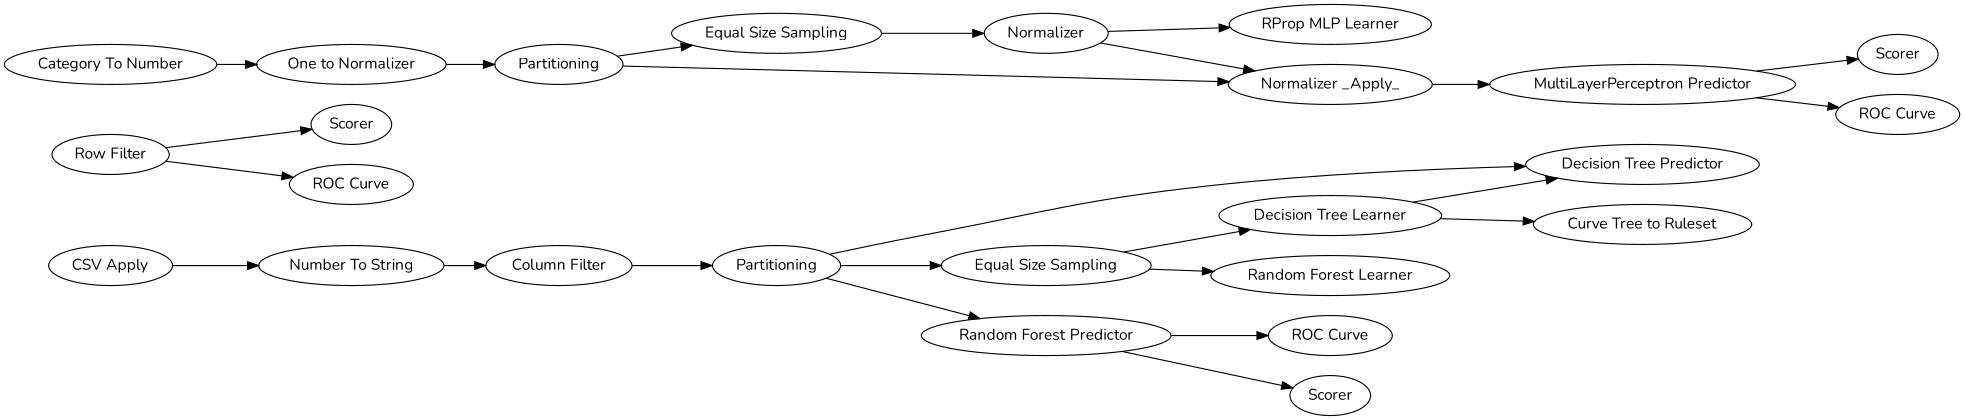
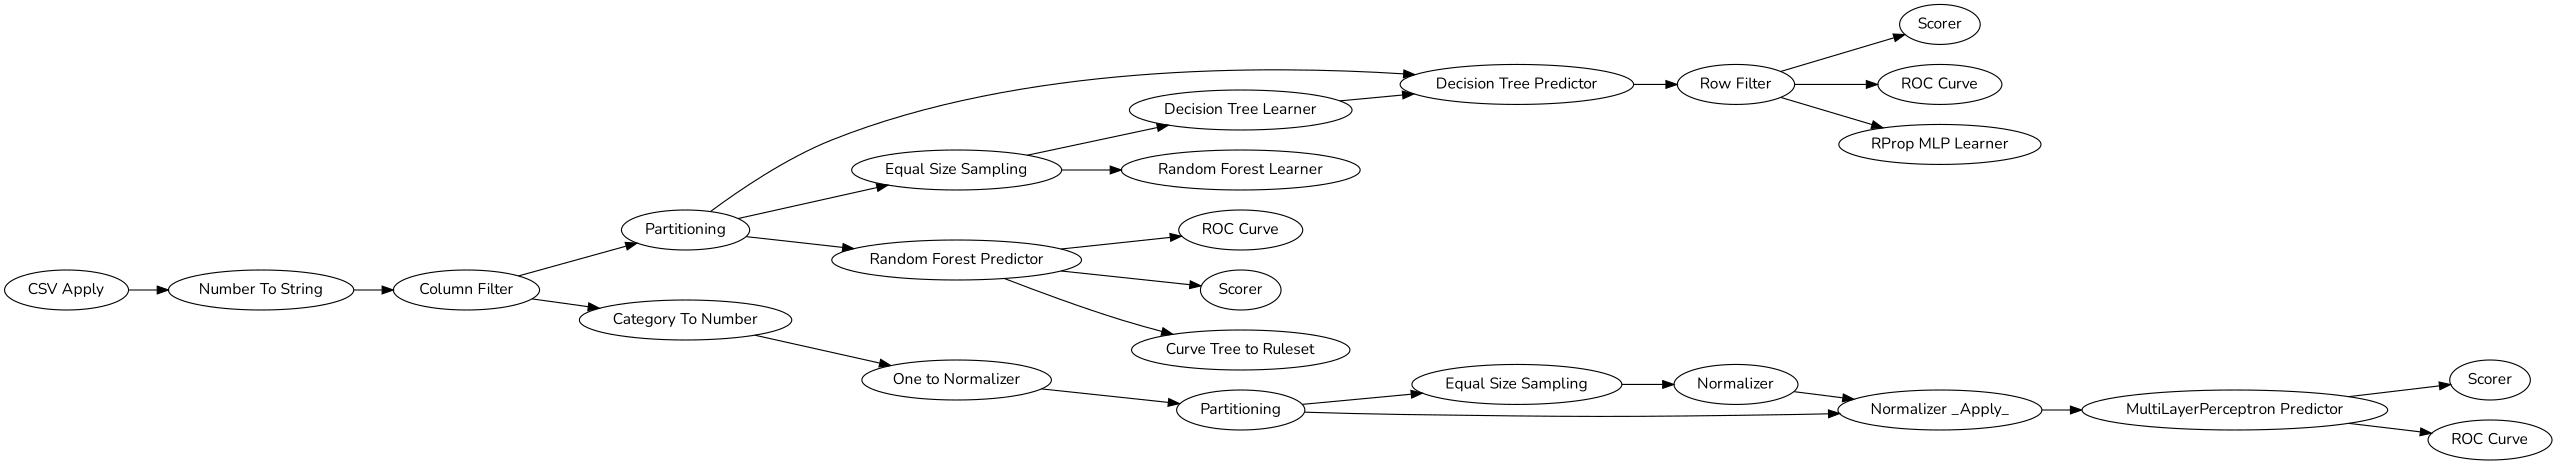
(1163, 30) -> (1826, 111)
none -> (1650, 84)
(1482, 220) -> (1083, 307)
none -> (560, 303)
